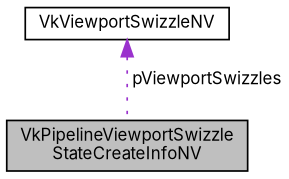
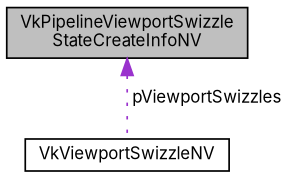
(127, 89) -> (127, 107)
